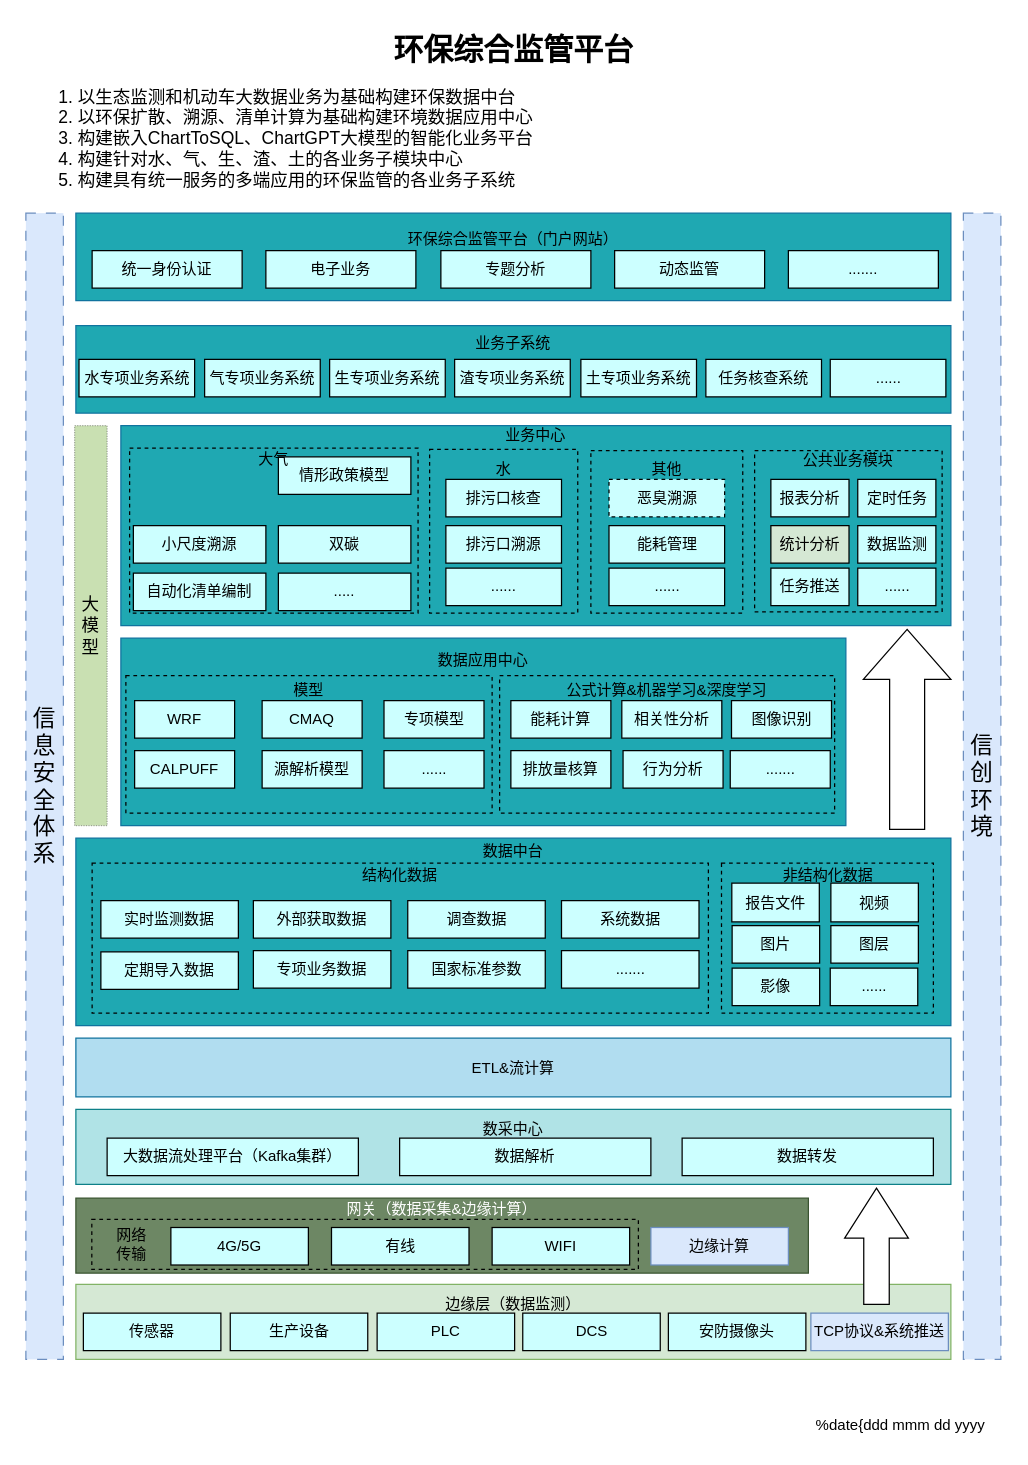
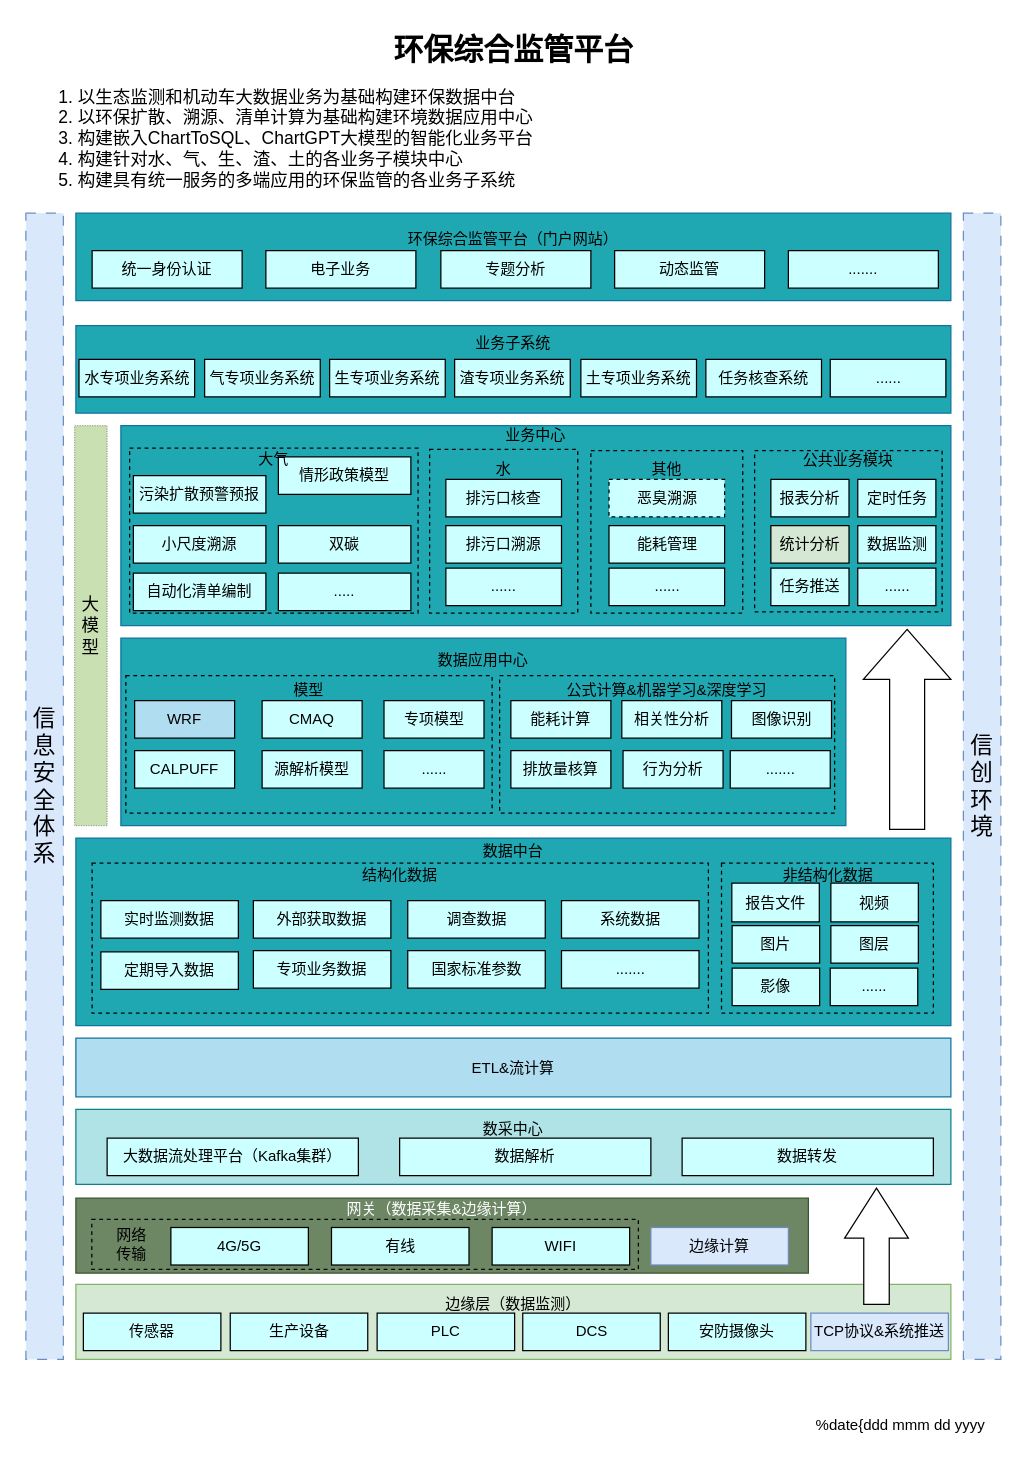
none -> (199, 494)
(184, 719) -> (184, 719)
